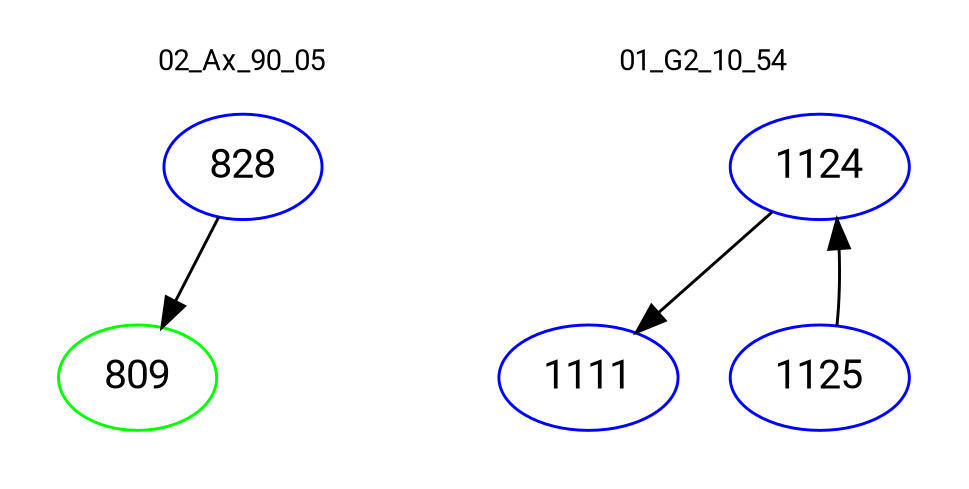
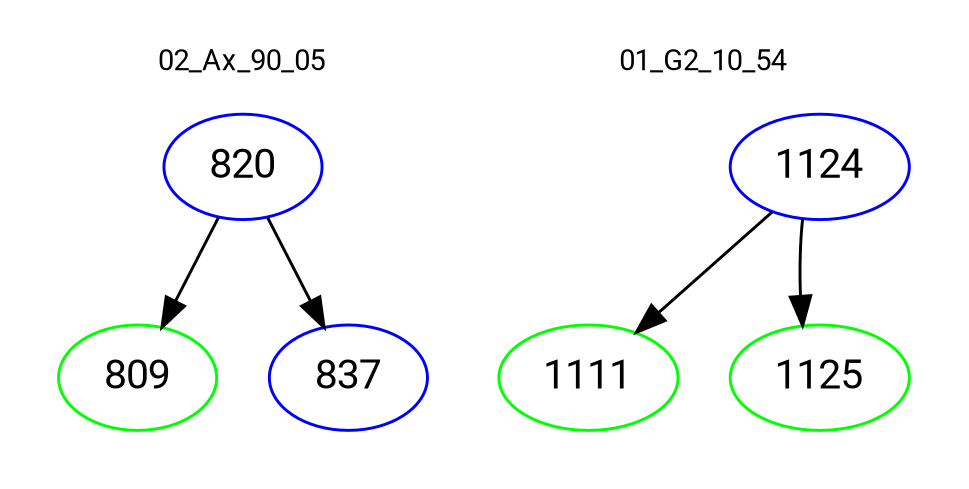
(243, 167) -> (243, 167)
(839, 287) -> (800, 258)
none -> (348, 378)
(588, 378) -> (588, 378)
(820, 378) -> (820, 378)
